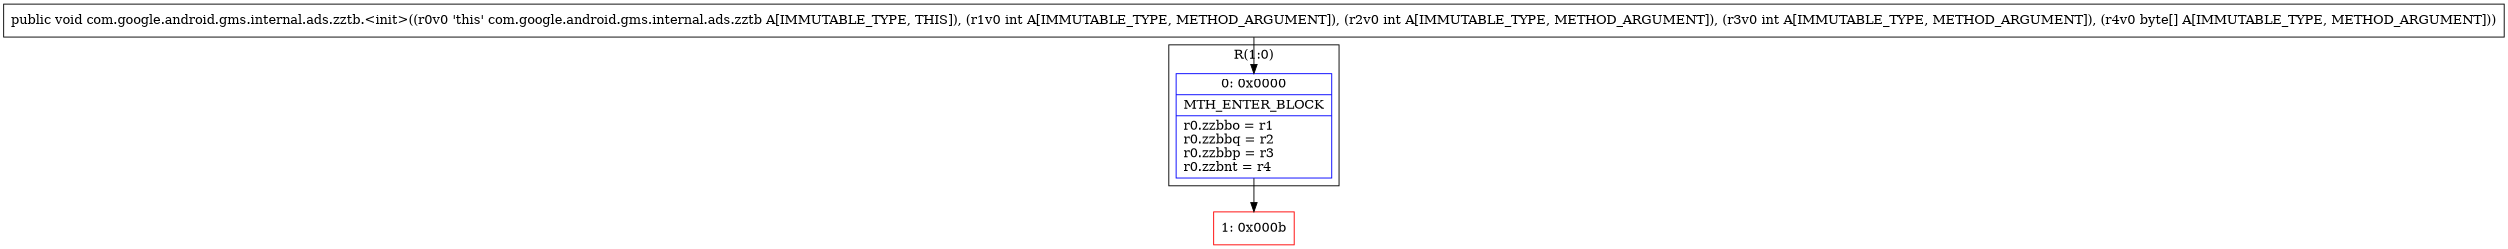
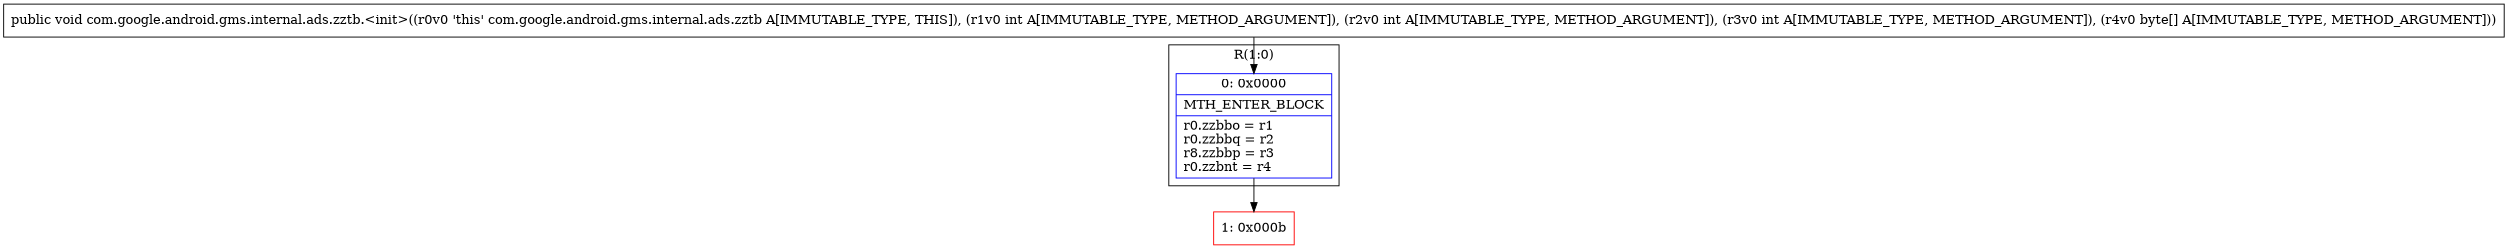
(1229, 153) -> (1229, 153)
